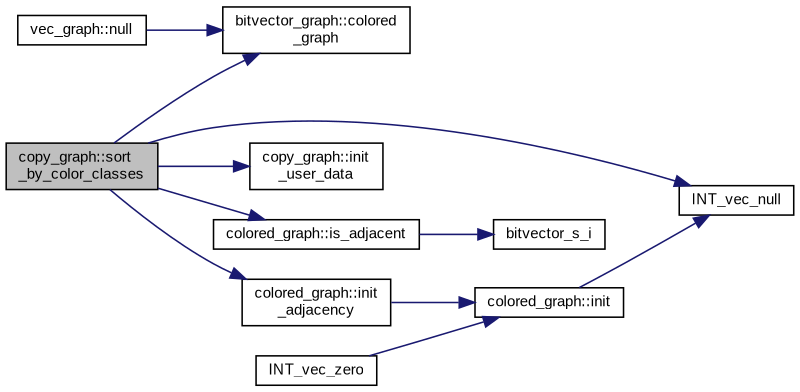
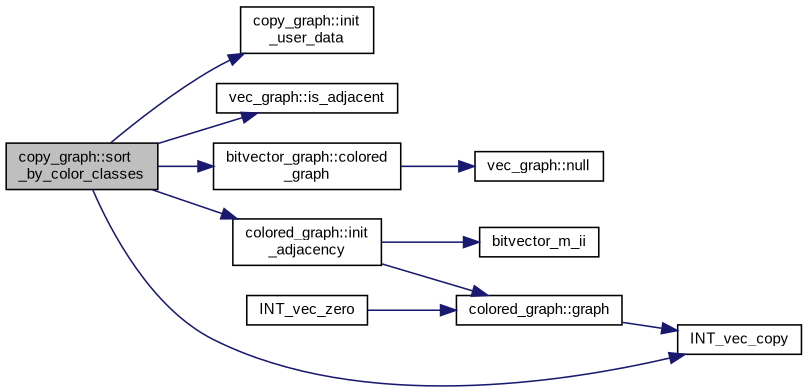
(177, 30) -> (430, 166)
(736, 200) -> (740, 340)
(316, 234) -> (307, 98)
(549, 234) -> none
none -> (539, 242)
(549, 302) -> (539, 310)
